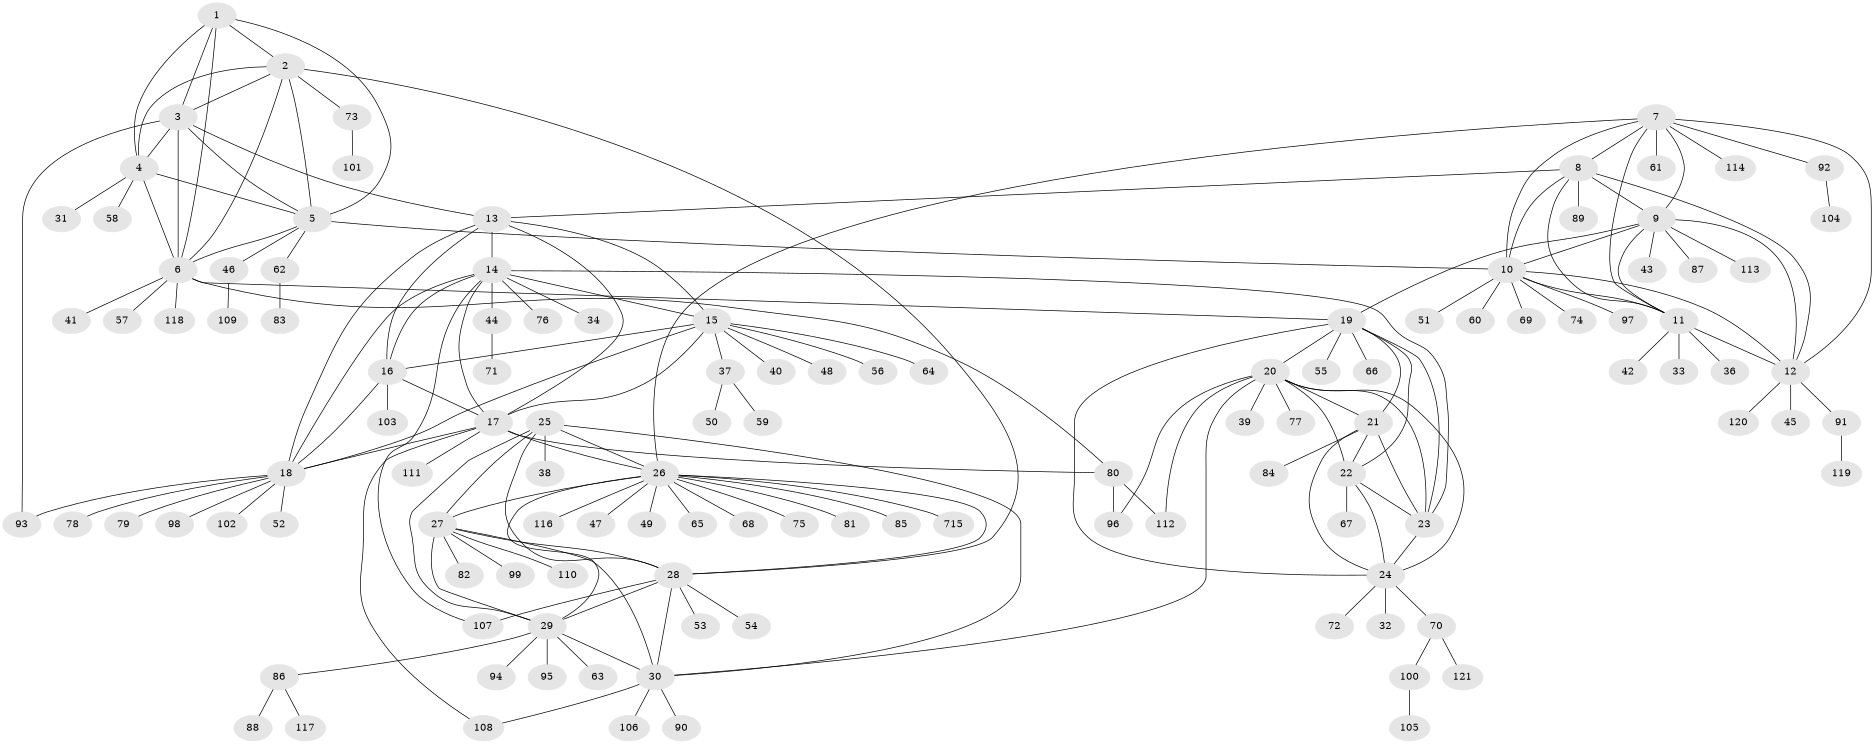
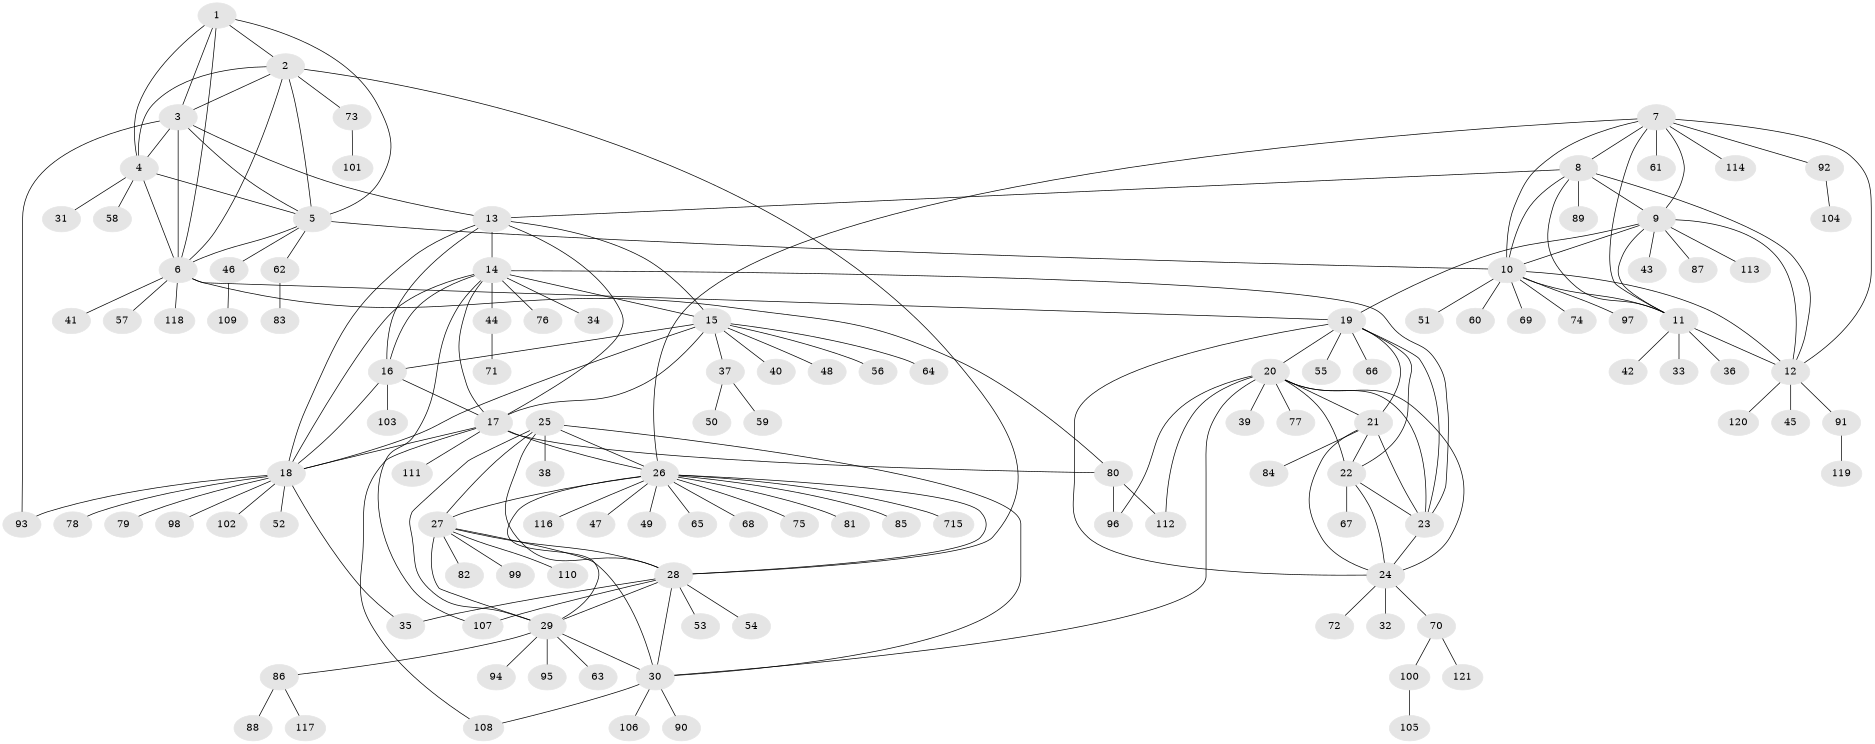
none -> (406, 626)
